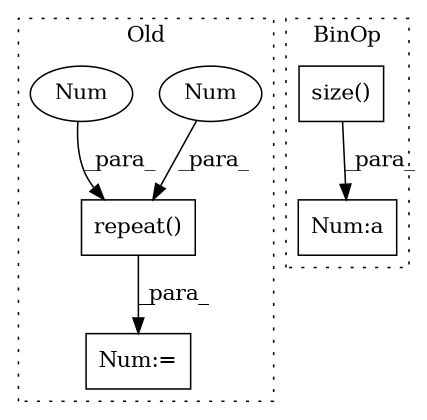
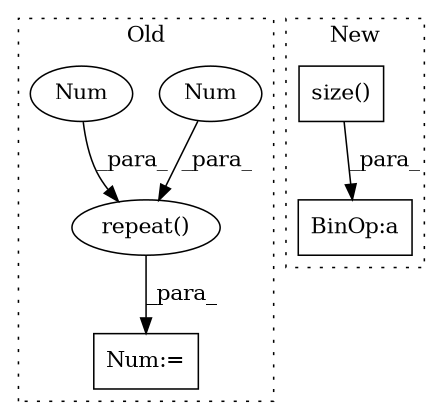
(347, 36) -> (355, 36)
(138, 228) -> (146, 228)
(347, 228) -> (355, 228)
